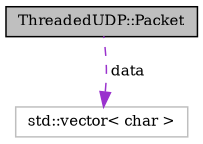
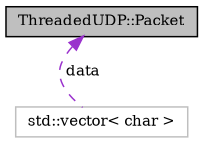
(106, 64) -> (61, 79)
